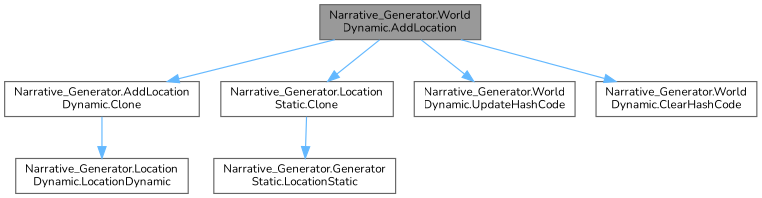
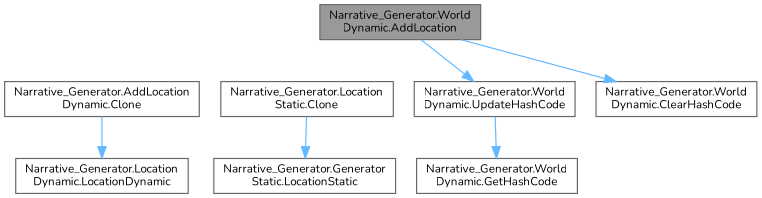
(358, 57) -> none
(257, 59) -> none
none -> (497, 176)
